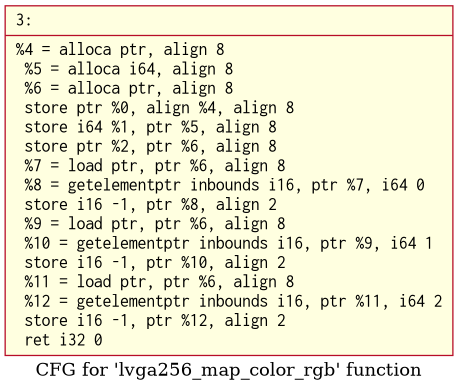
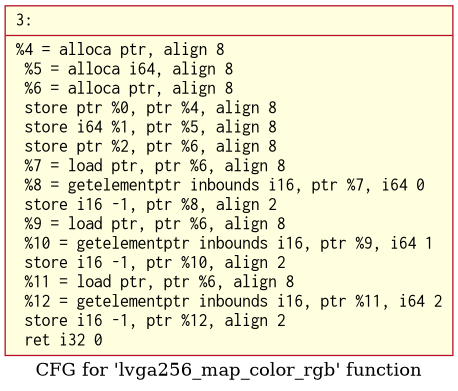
(155, 108) -> (146, 108)
